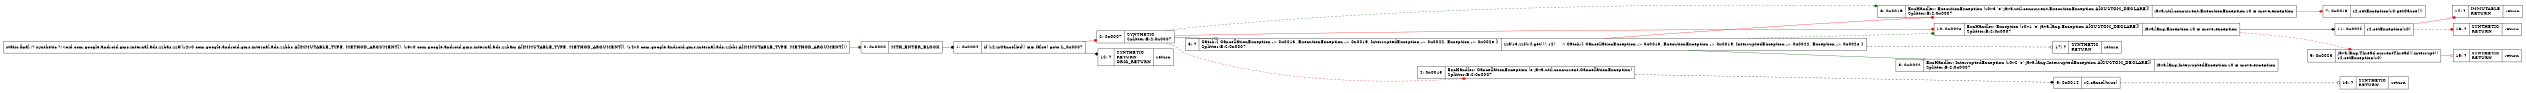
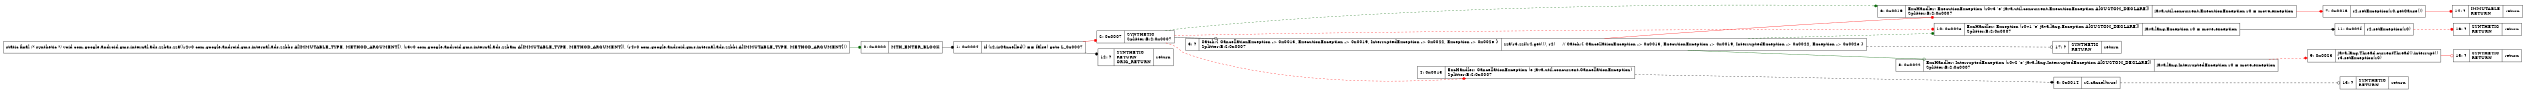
(2433, 21) -> (2438, 11)
(1553, 31) -> (1553, 31)
(2294, 38) -> (2286, 59)
(2360, 58) -> (2360, 58)
